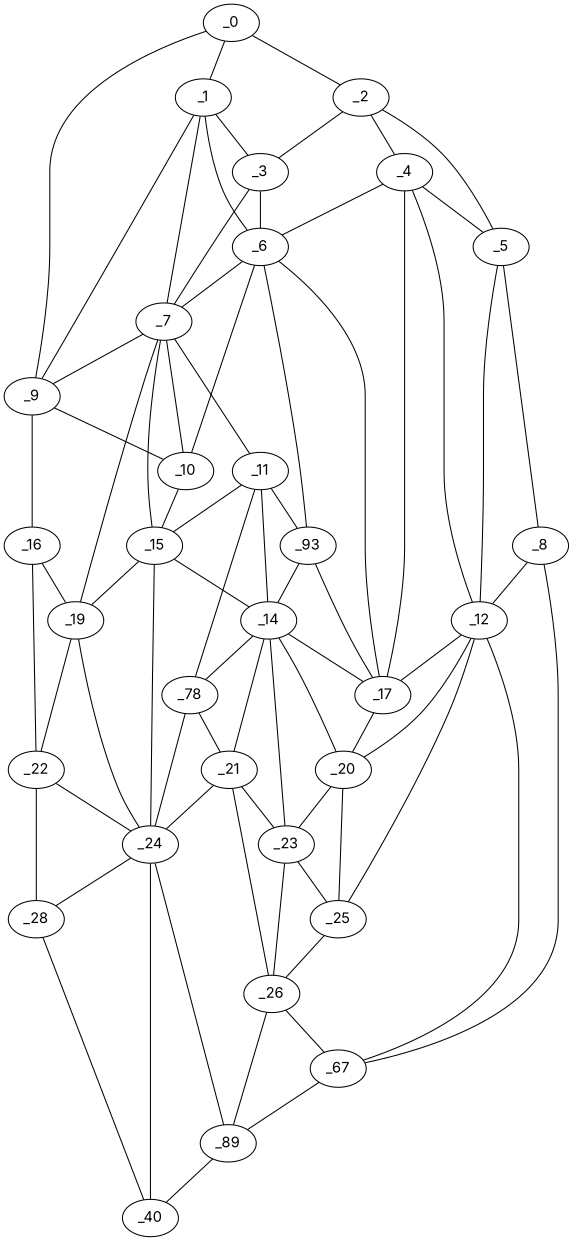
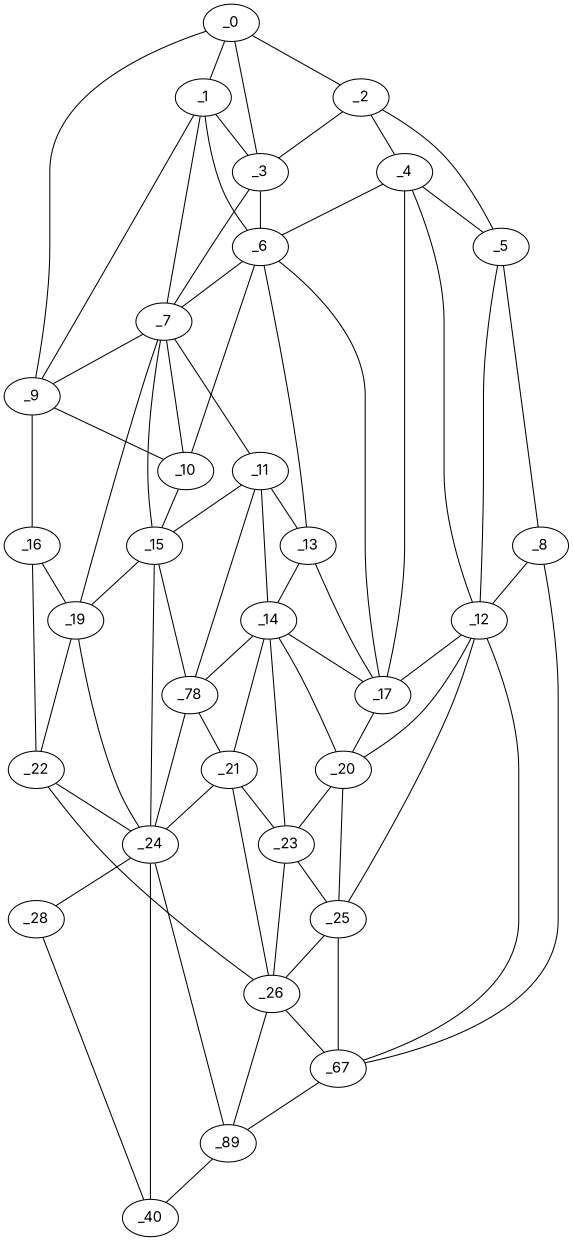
none -> (246, 97)
(308, 546) -> (308, 546)
(212, 583) -> (172, 620)
(36, 844) -> (143, 891)
none -> (338, 994)
